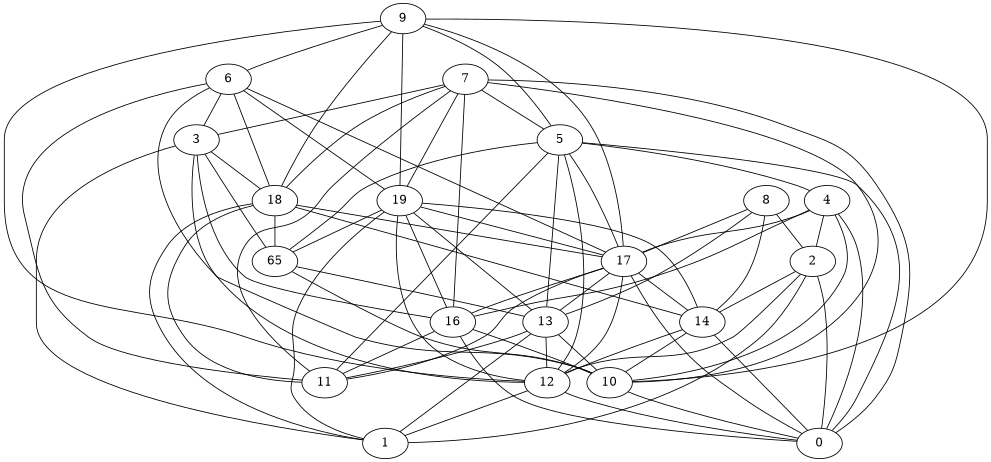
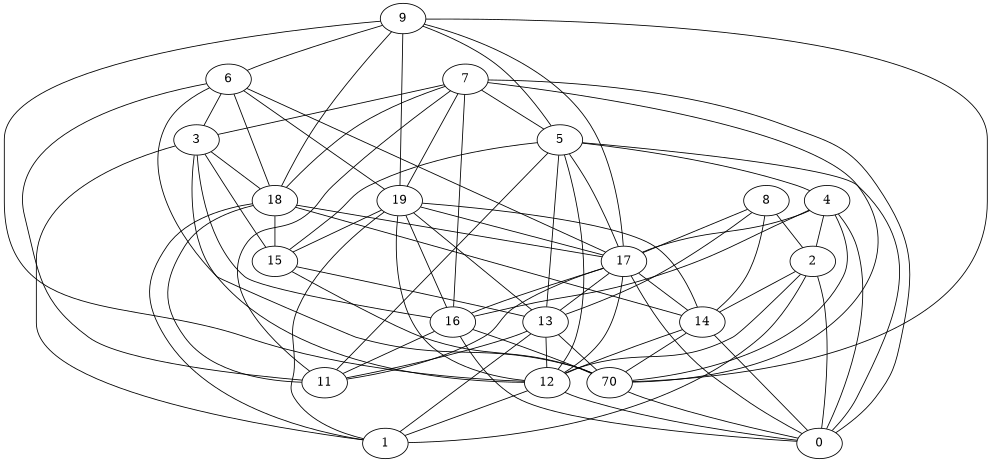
(275, 261) -> (275, 261)
(610, 383) -> (610, 383)
